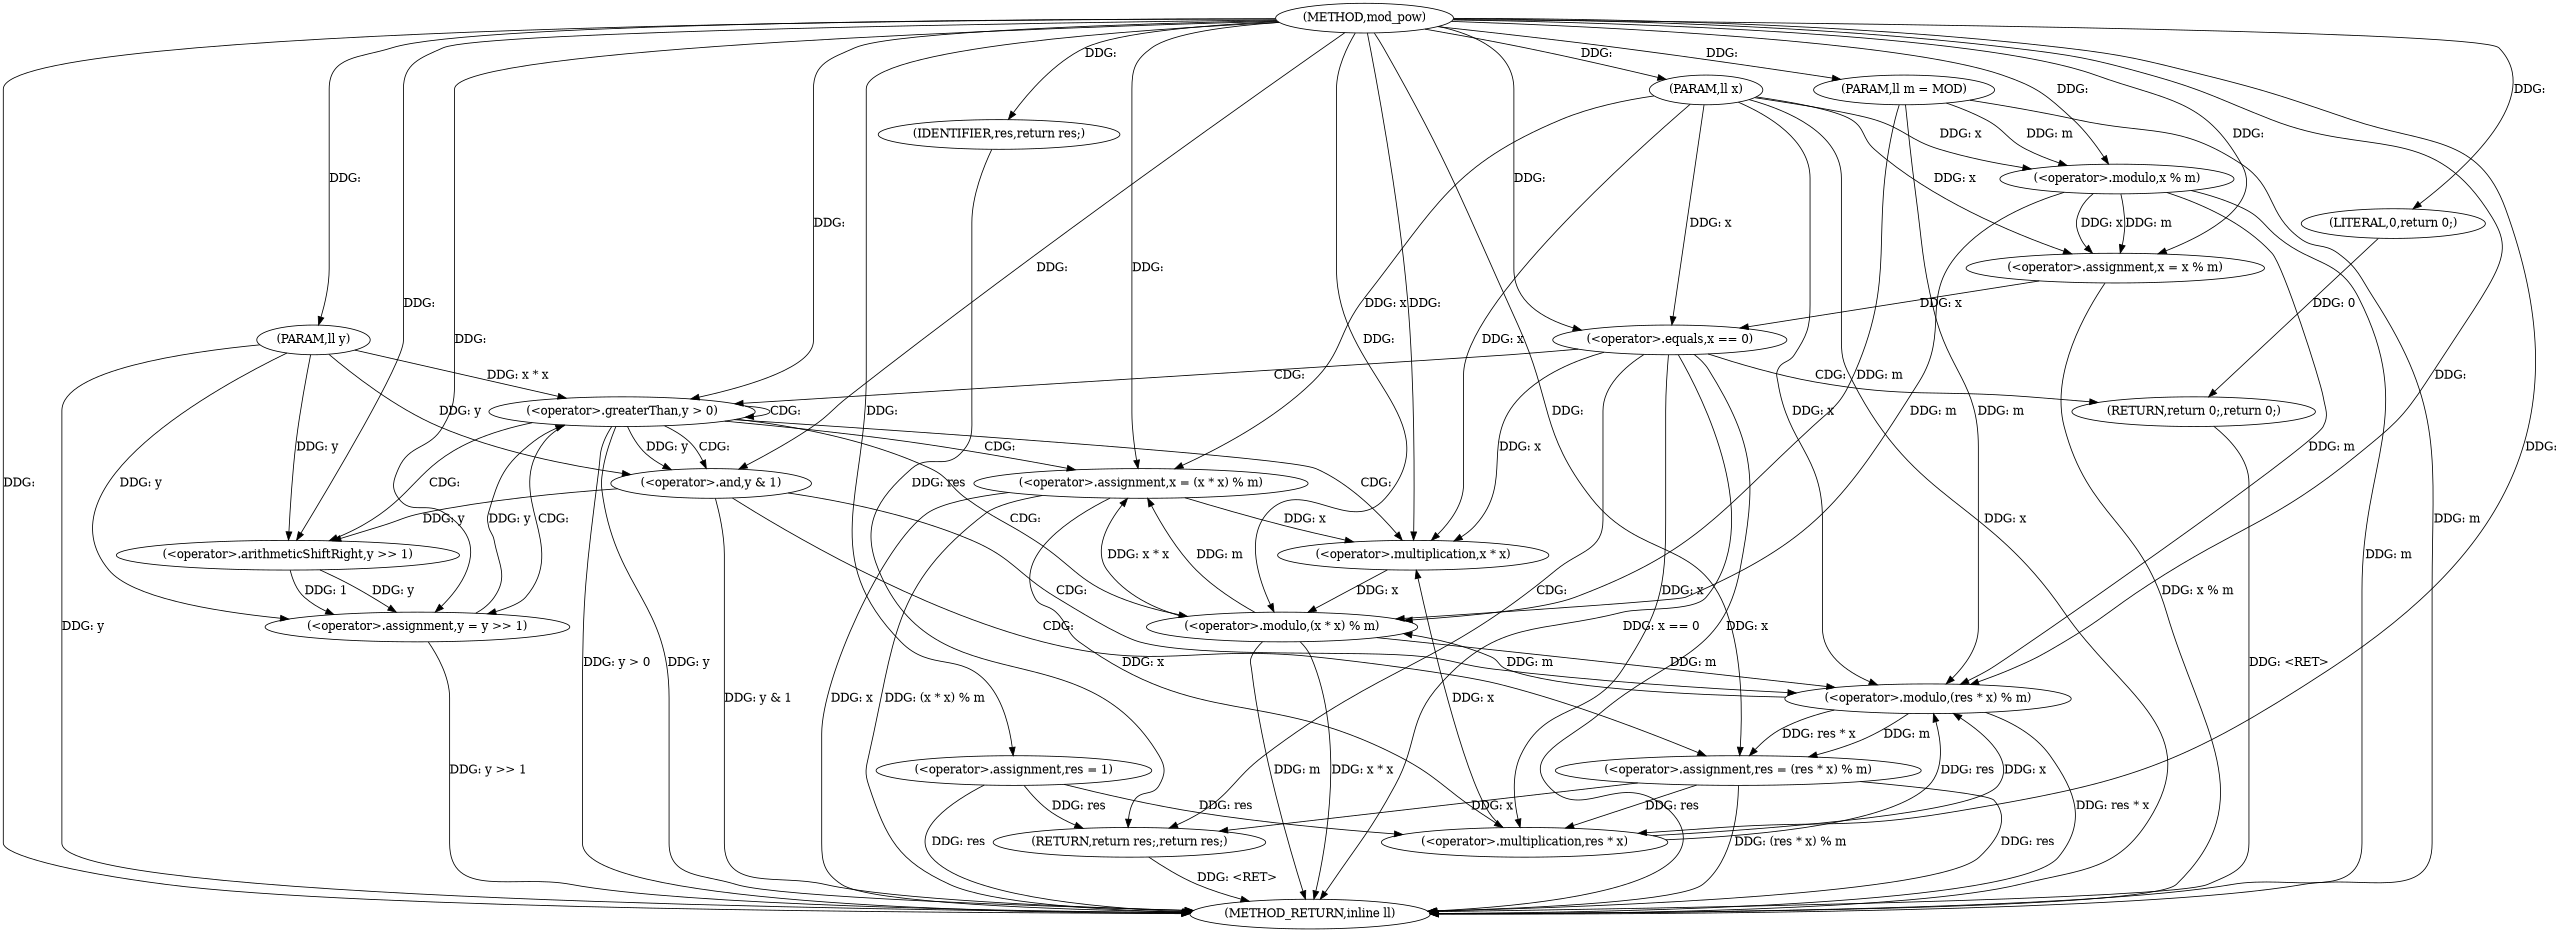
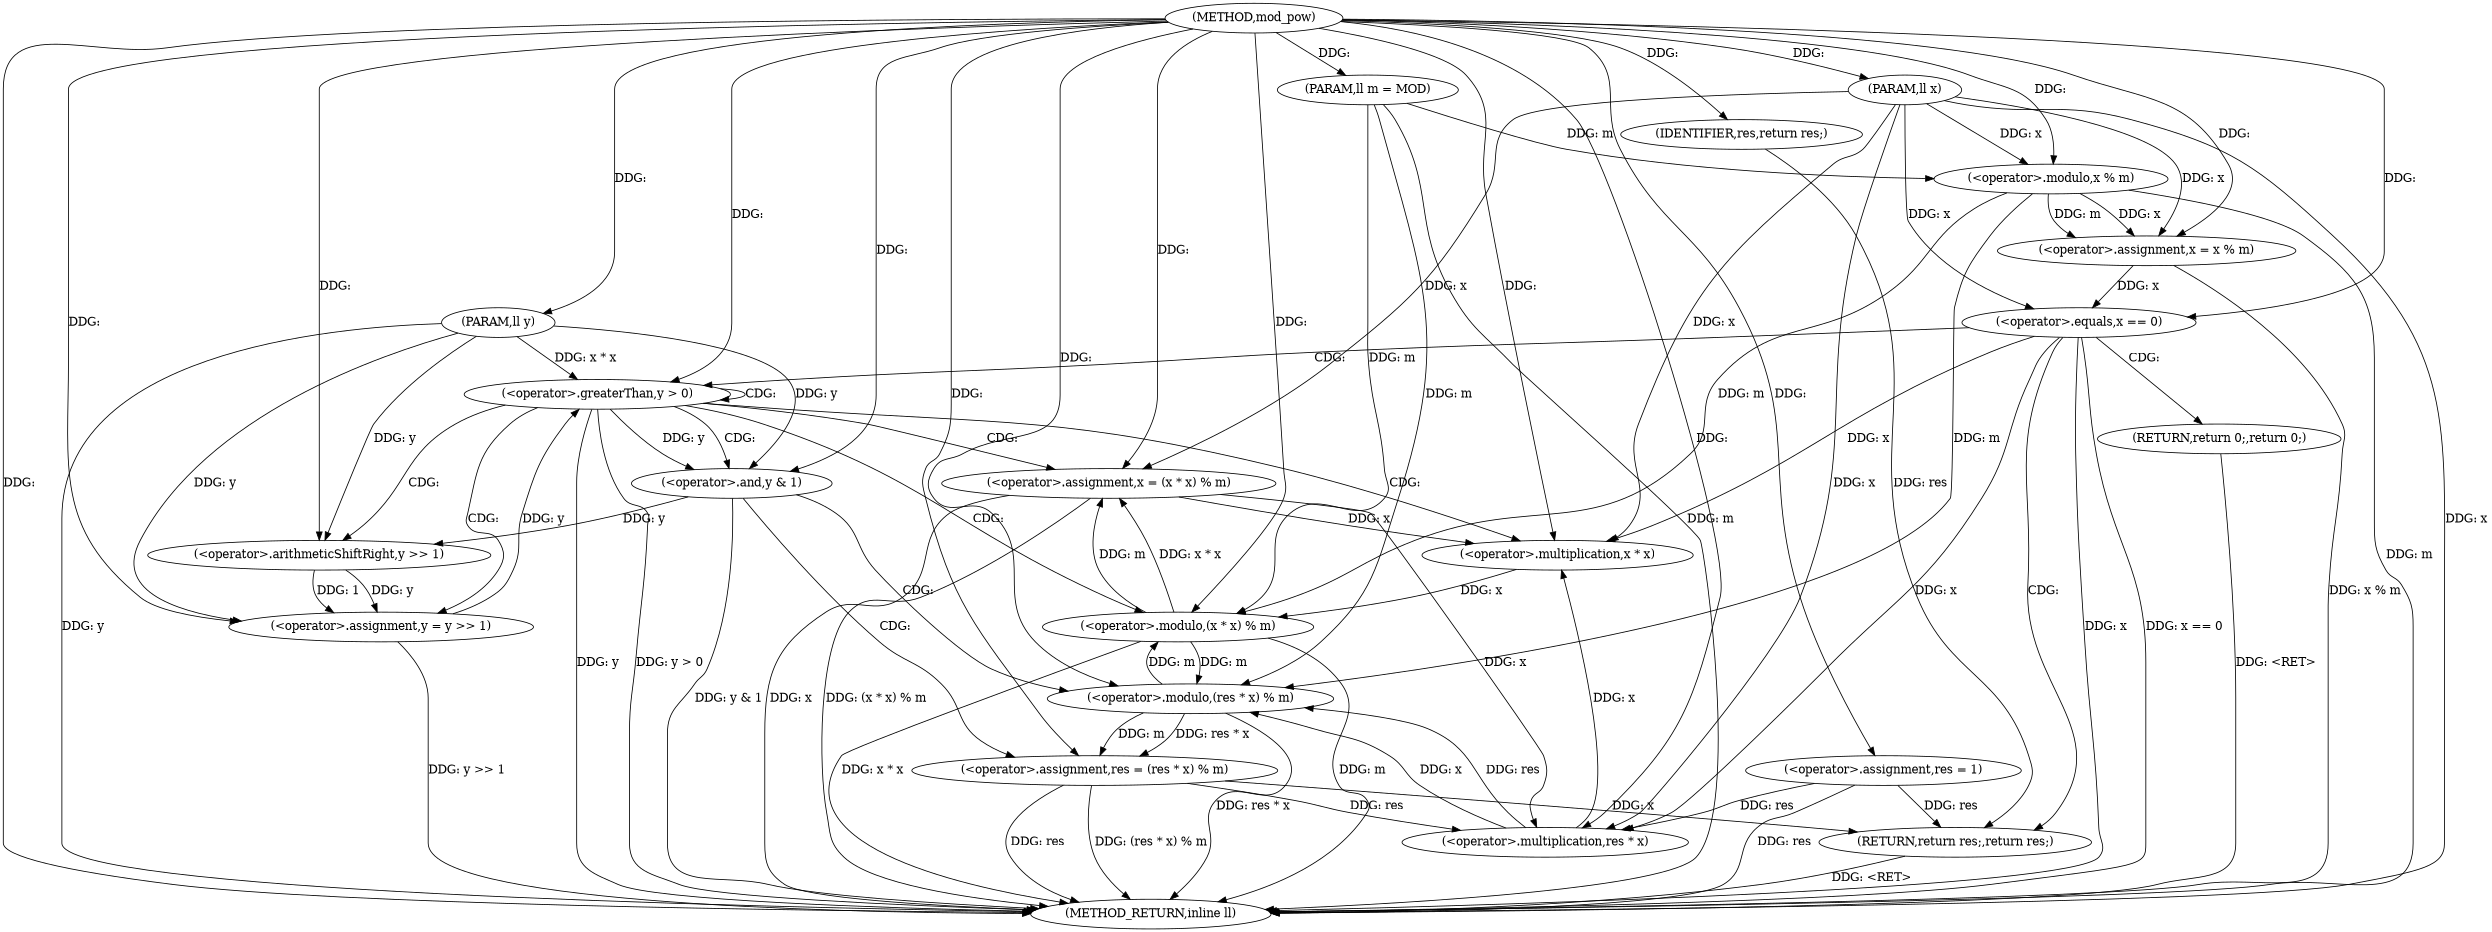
(2393, 224) -> none
(1778, 384) -> (1828, 498)
